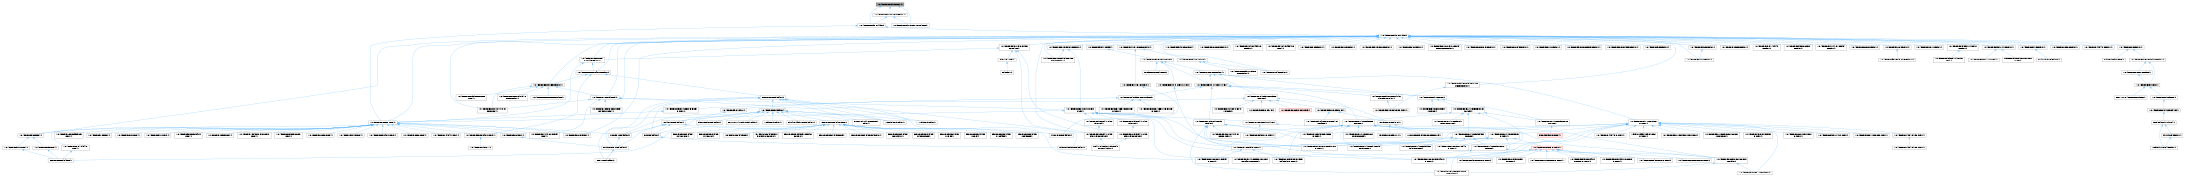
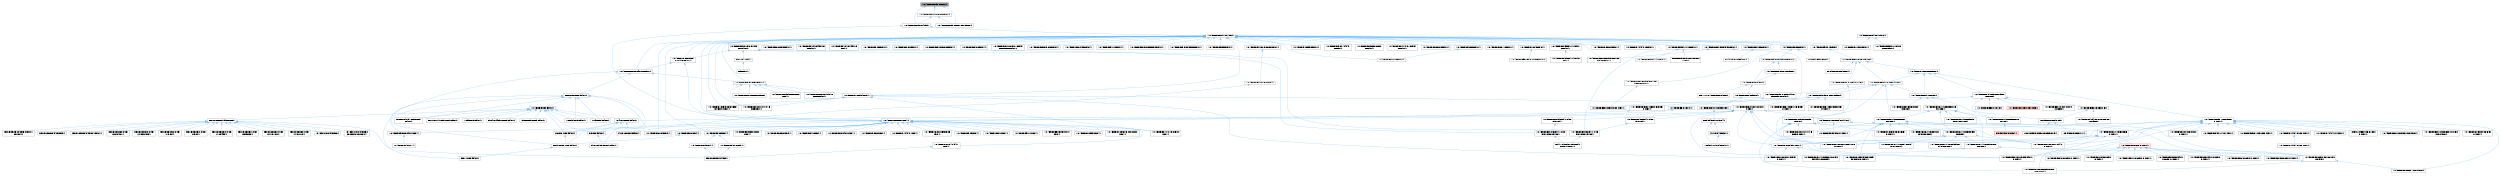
(1179, 47) -> none
(1165, 54) -> none
